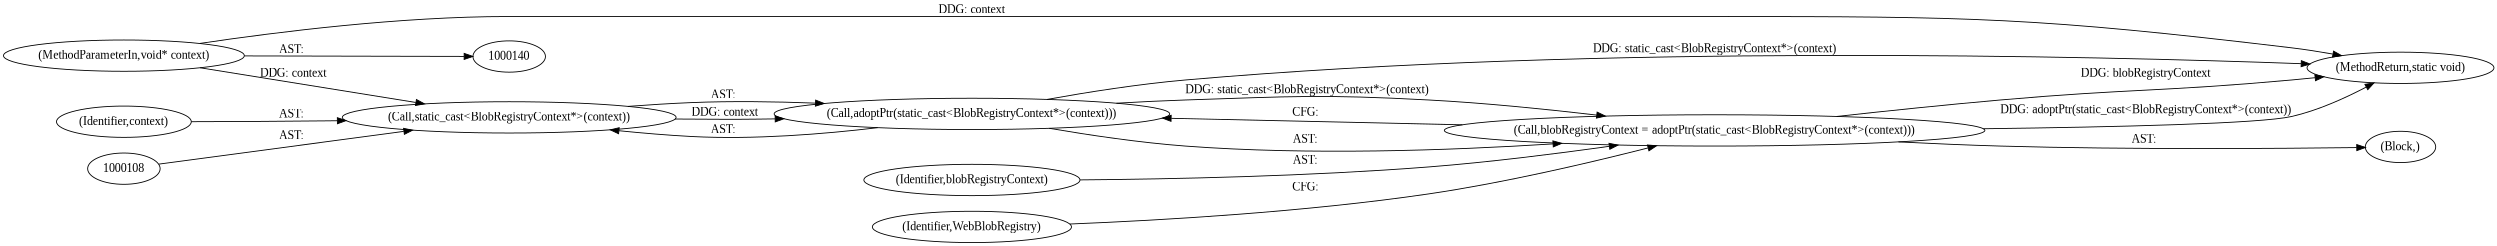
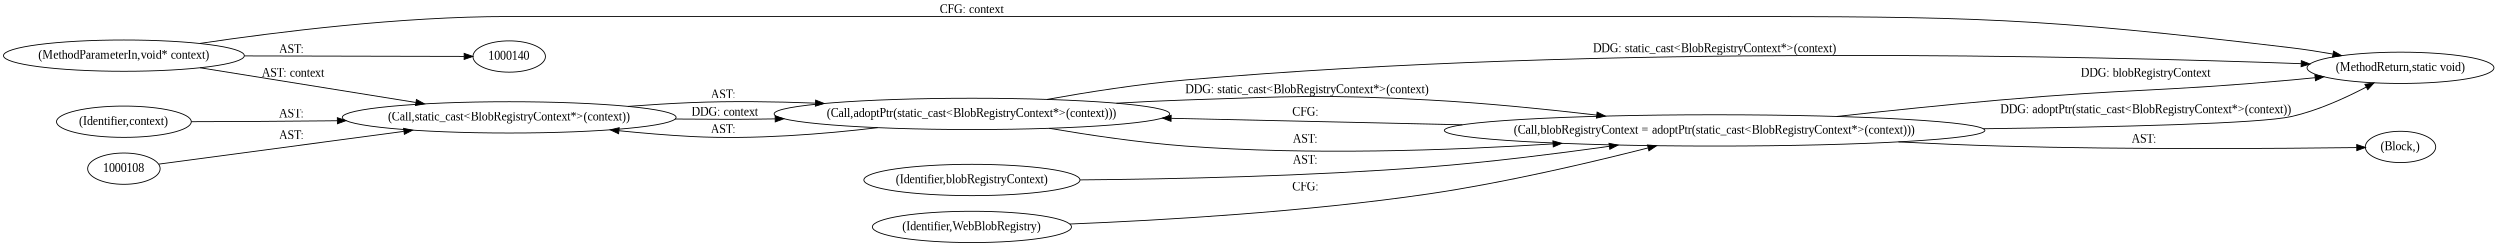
(972, 10) -> (972, 10)
(293, 73) -> (293, 73)
